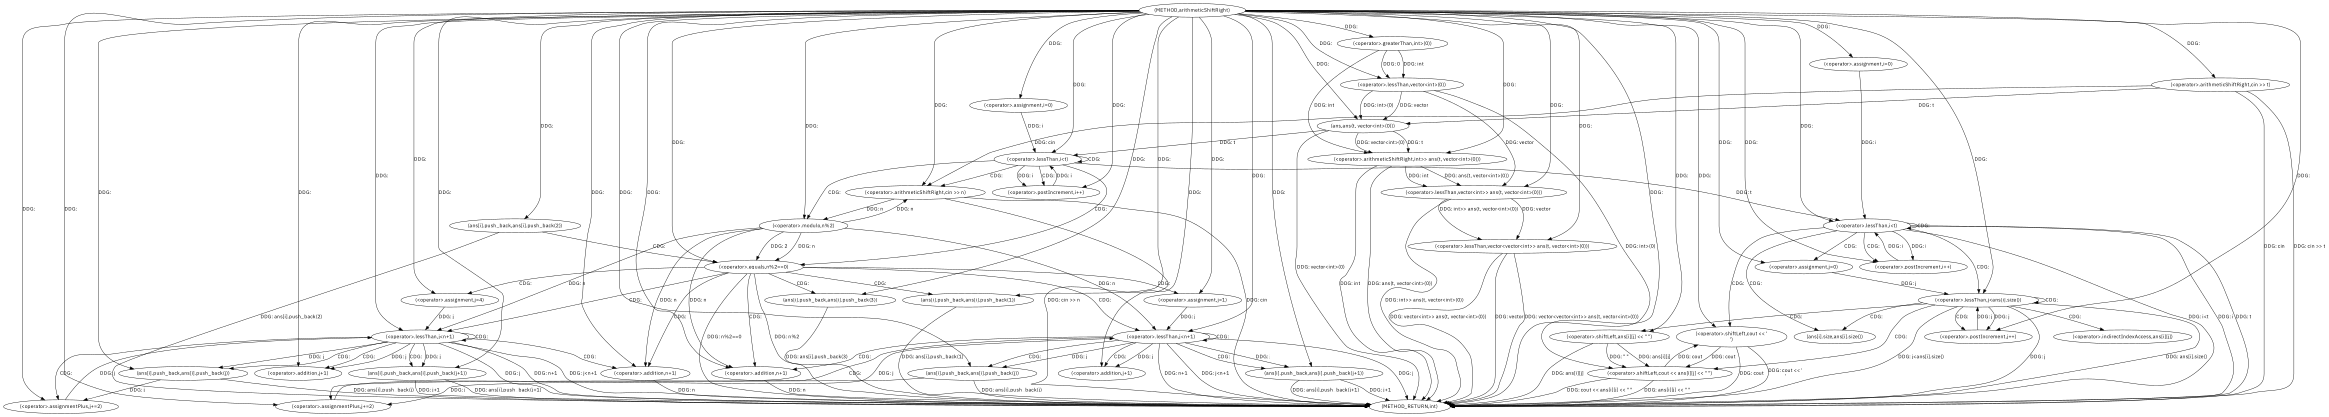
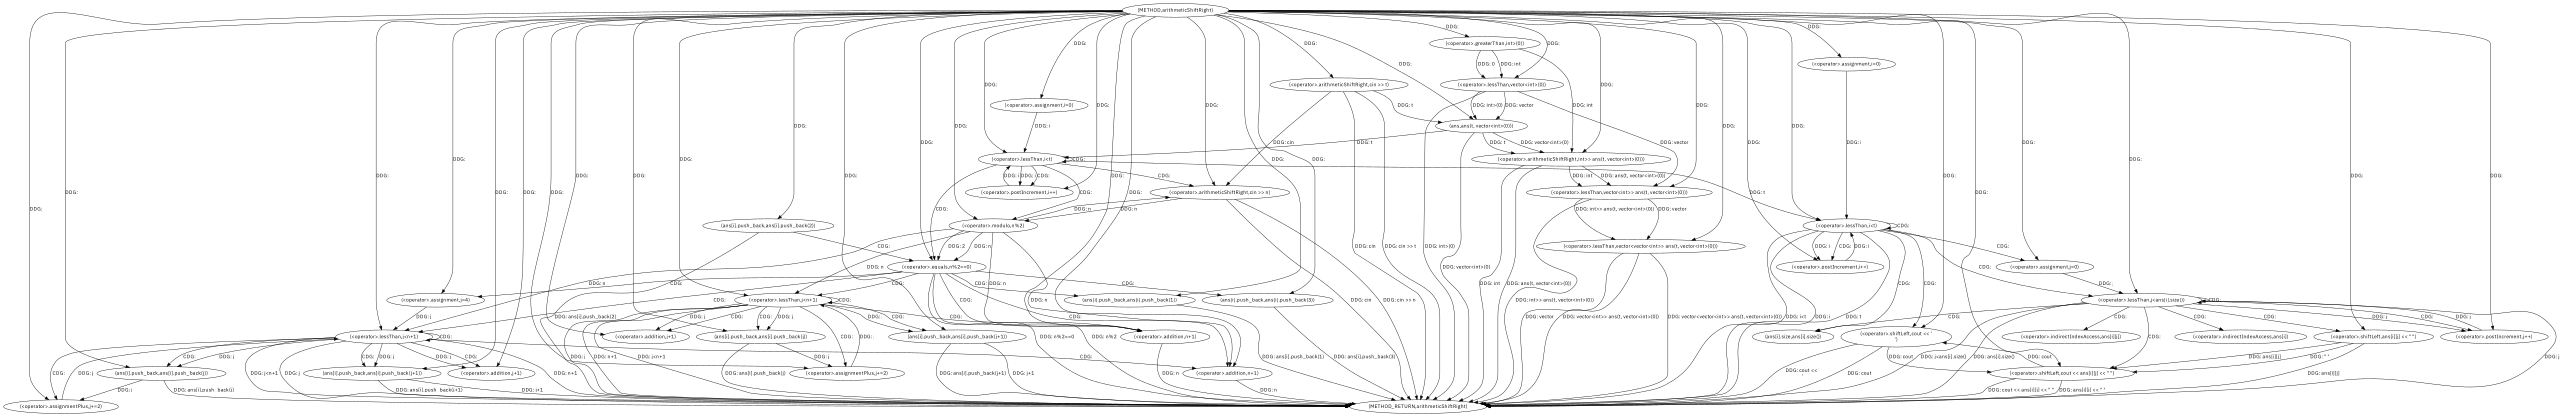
(1193, 300) -> none
none -> (2241, 337)
(1410, 407) -> (1418, 407)
